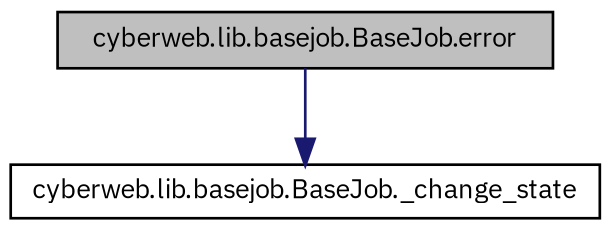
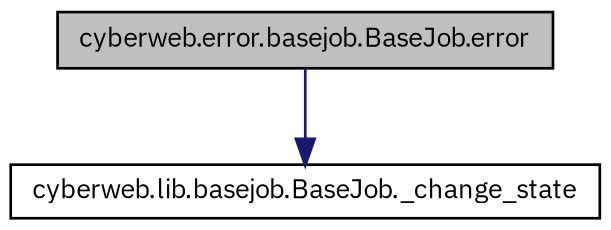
(305, 40) -> (305, 40)
